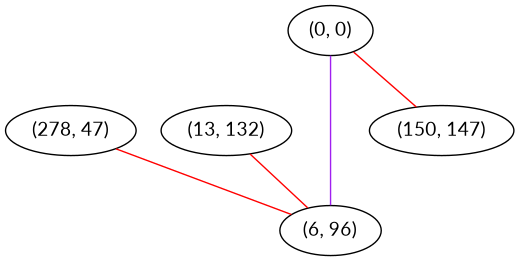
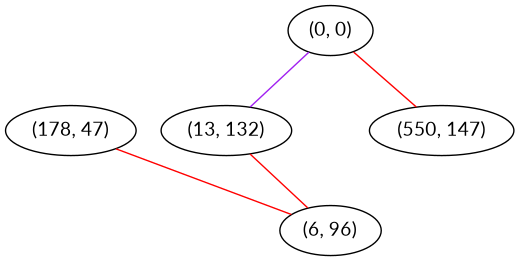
(71, 131) -> (71, 131)
(331, 131) -> (280, 80)
(442, 131) -> (442, 131)
